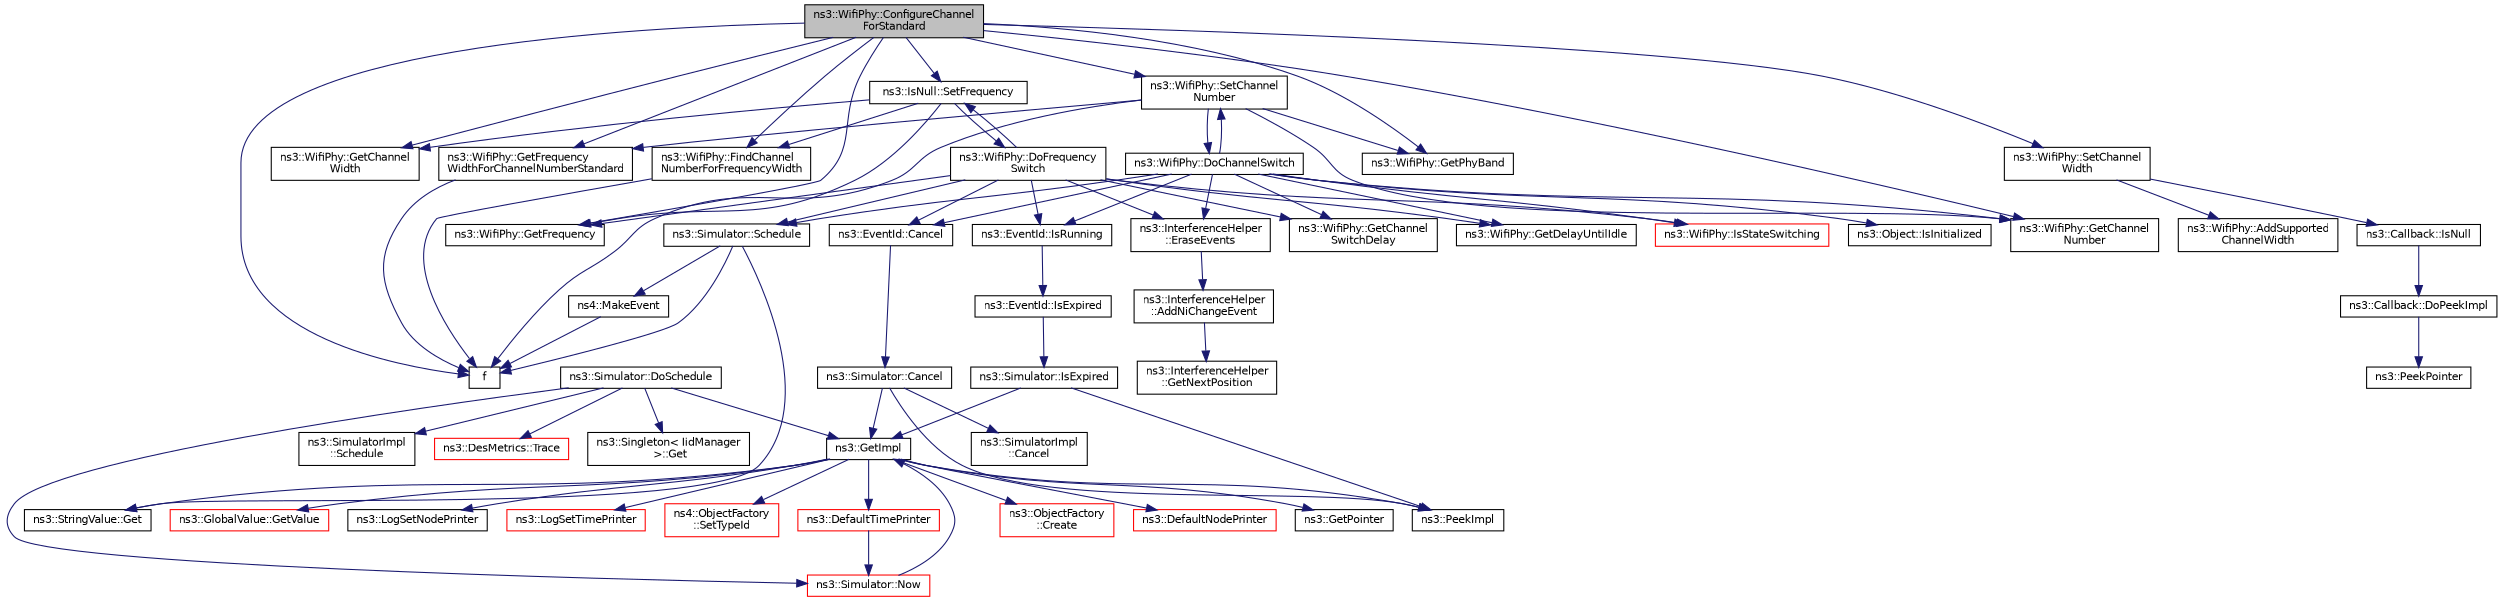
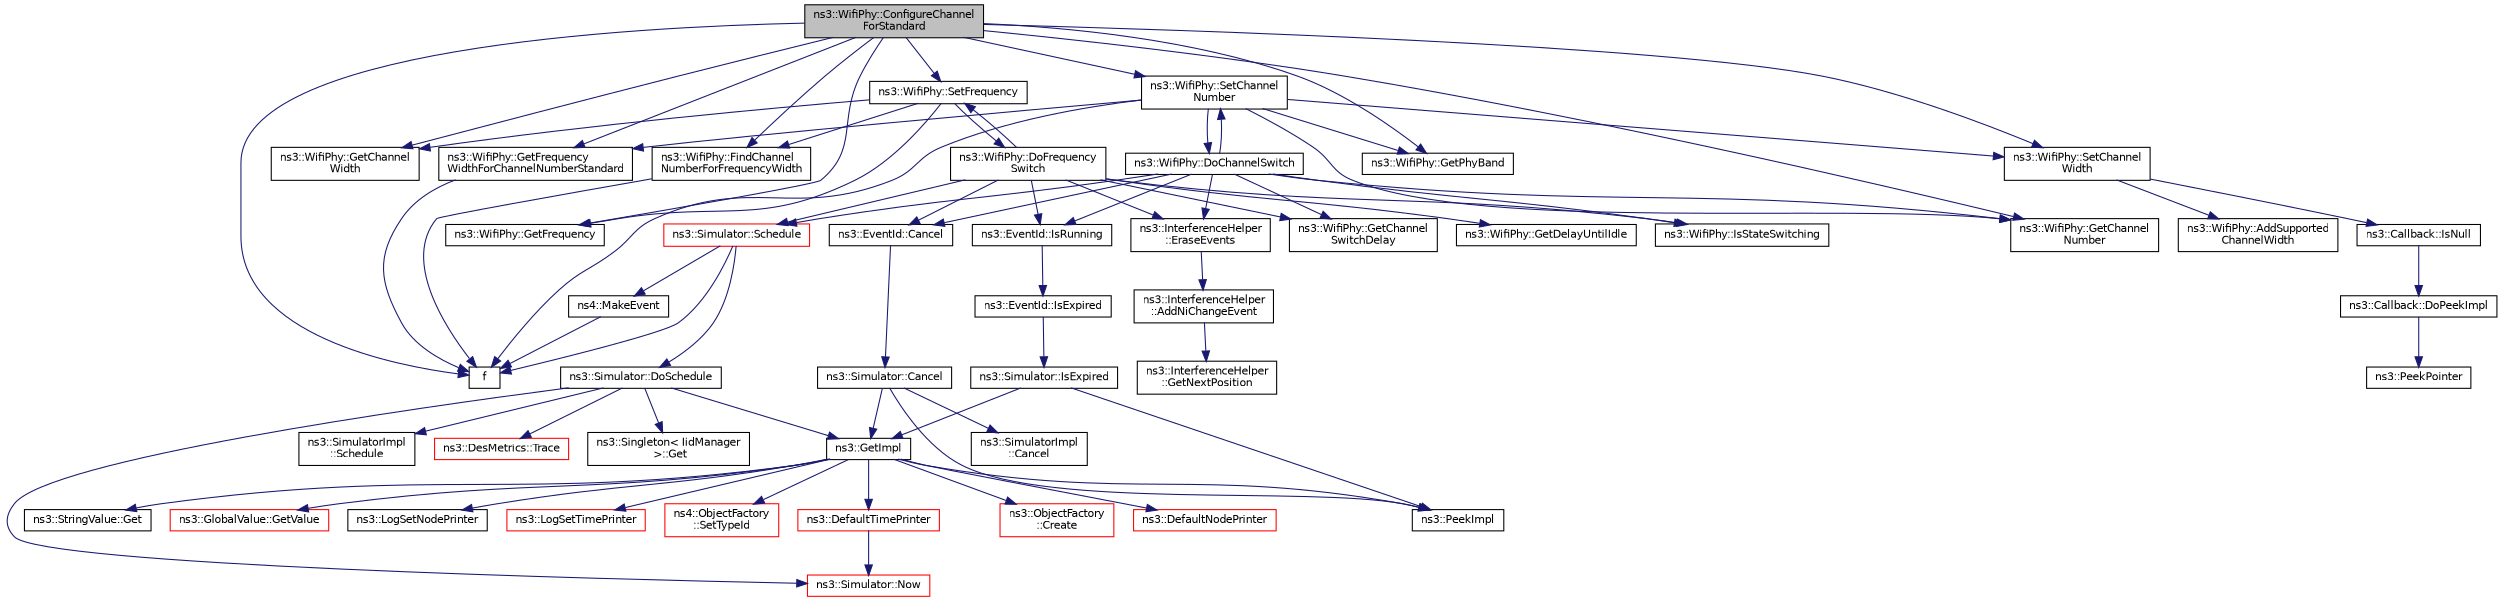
(948, 93) -> (948, 93)
none -> (1658, 129)
(1346, 192) -> none
(776, 200) -> none
(737, 235) -> (737, 235)
(1742, 235) -> (1742, 235)
(1920, 235) -> none
(652, 491) -> (719, 314)
(1344, 520) -> none
(955, 522) -> none
